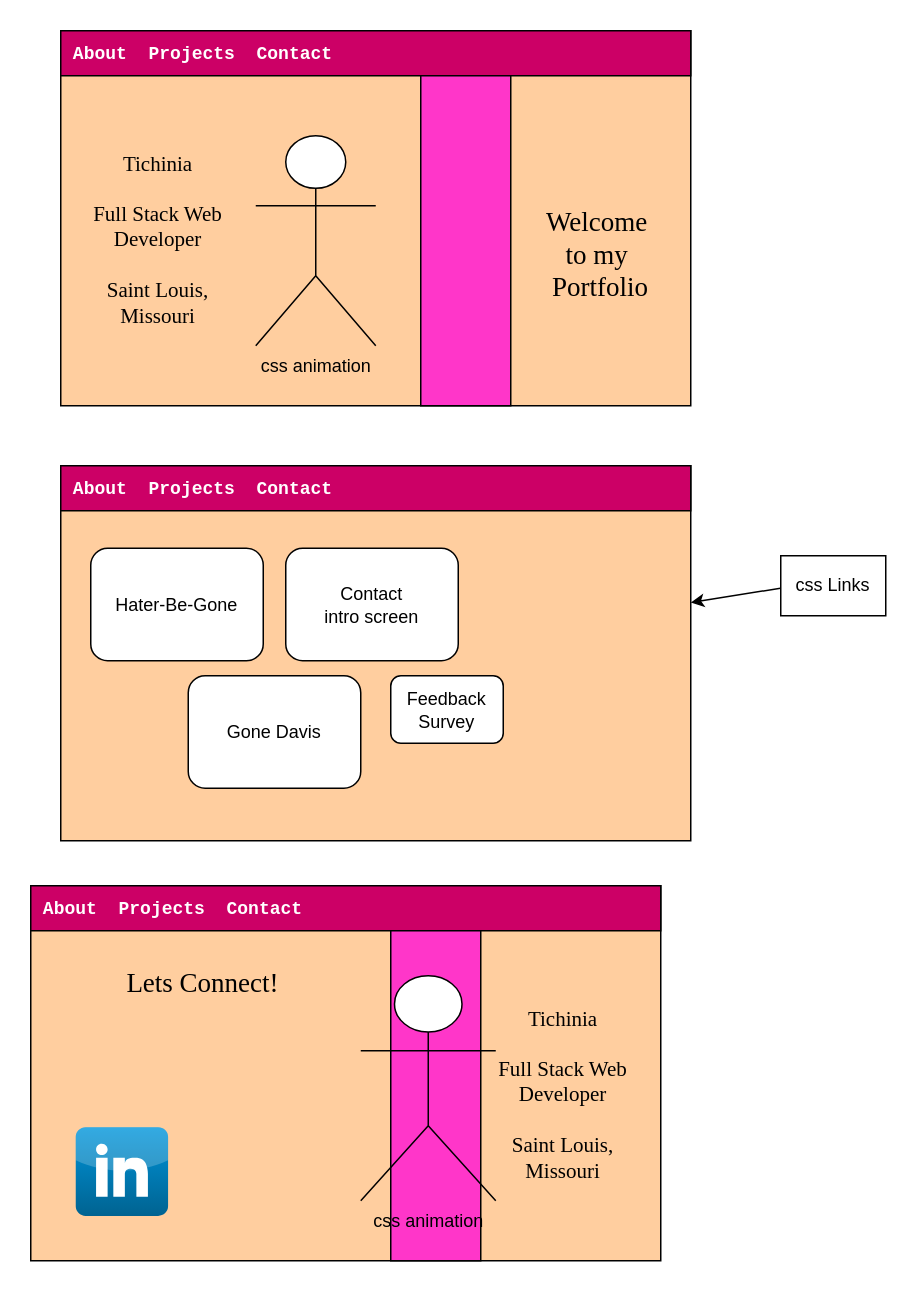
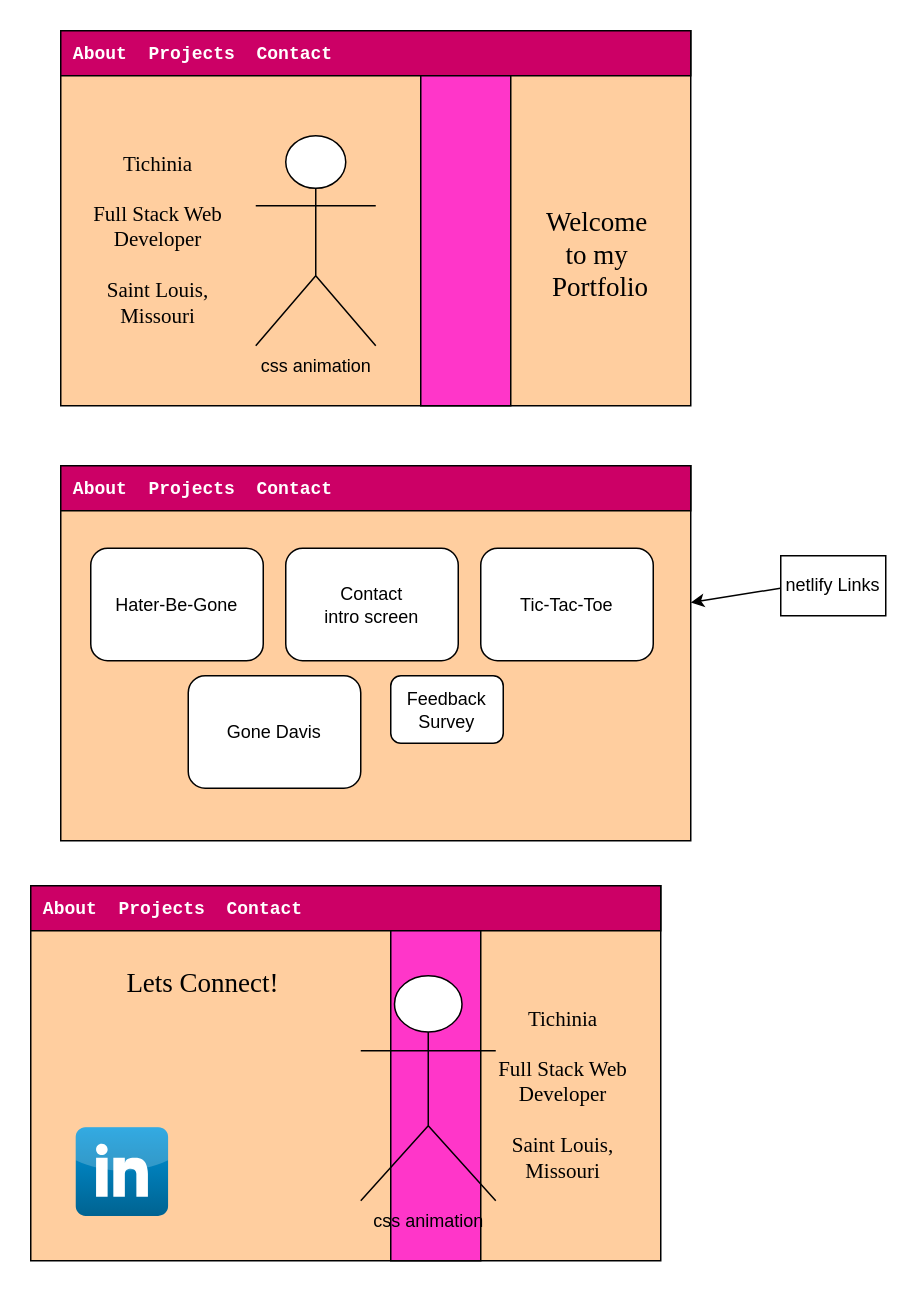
(833, 586) -> (833, 586)
none -> (567, 605)
